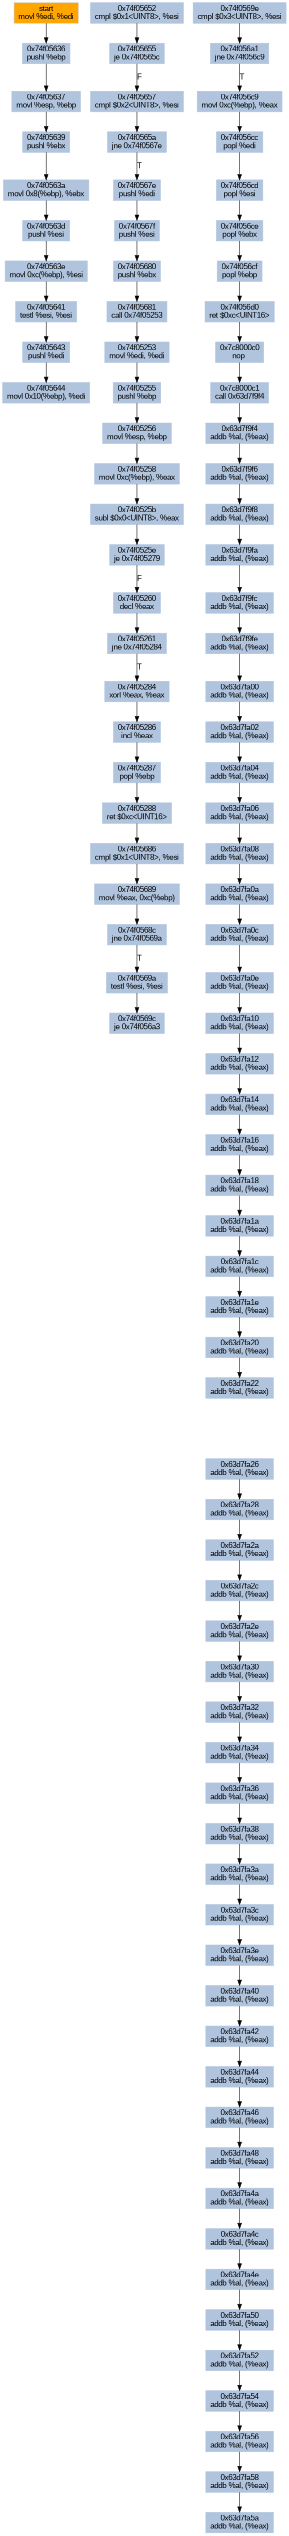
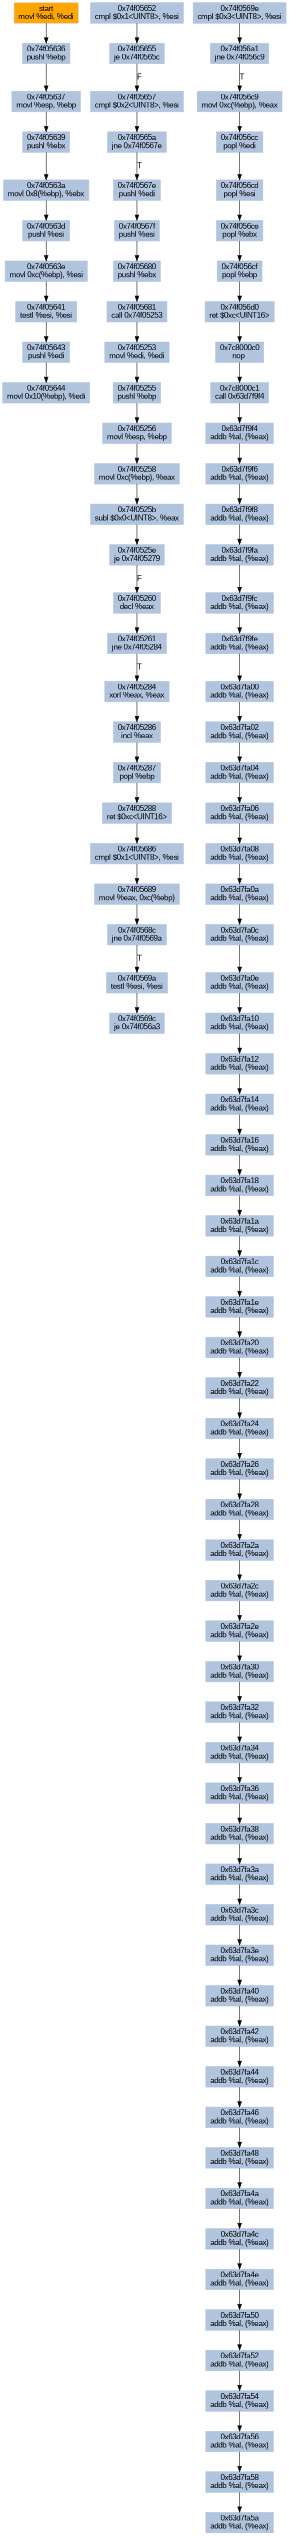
none -> (240, 1428)
